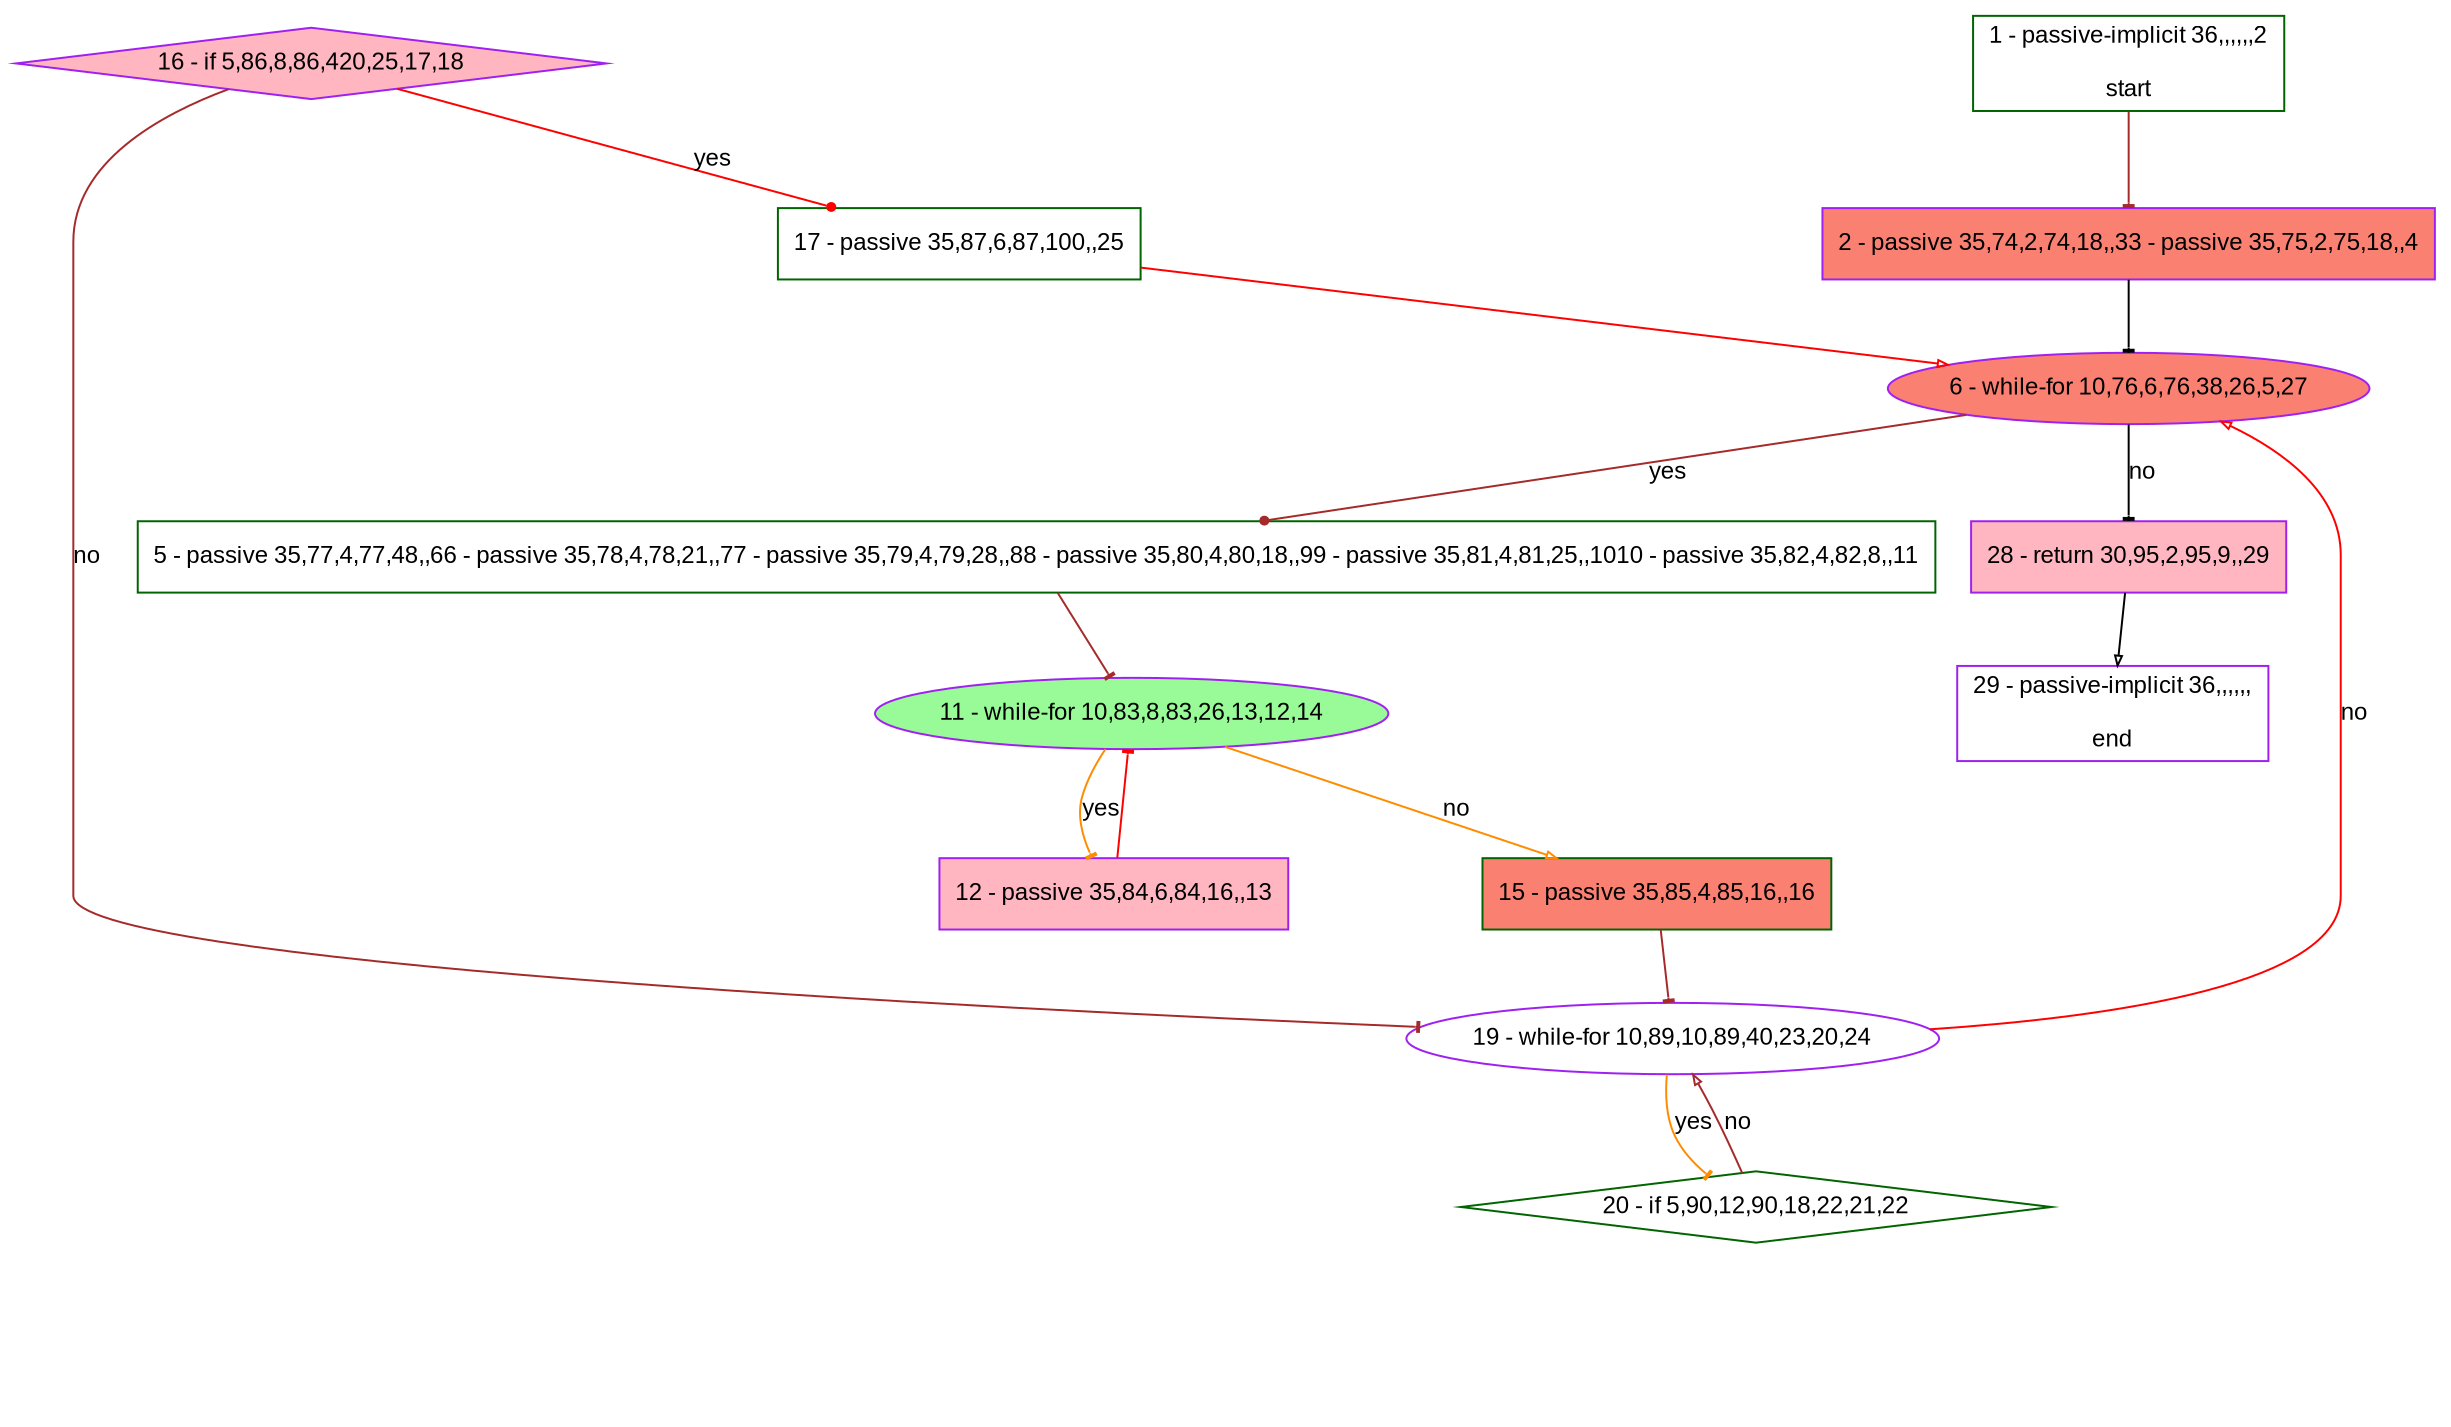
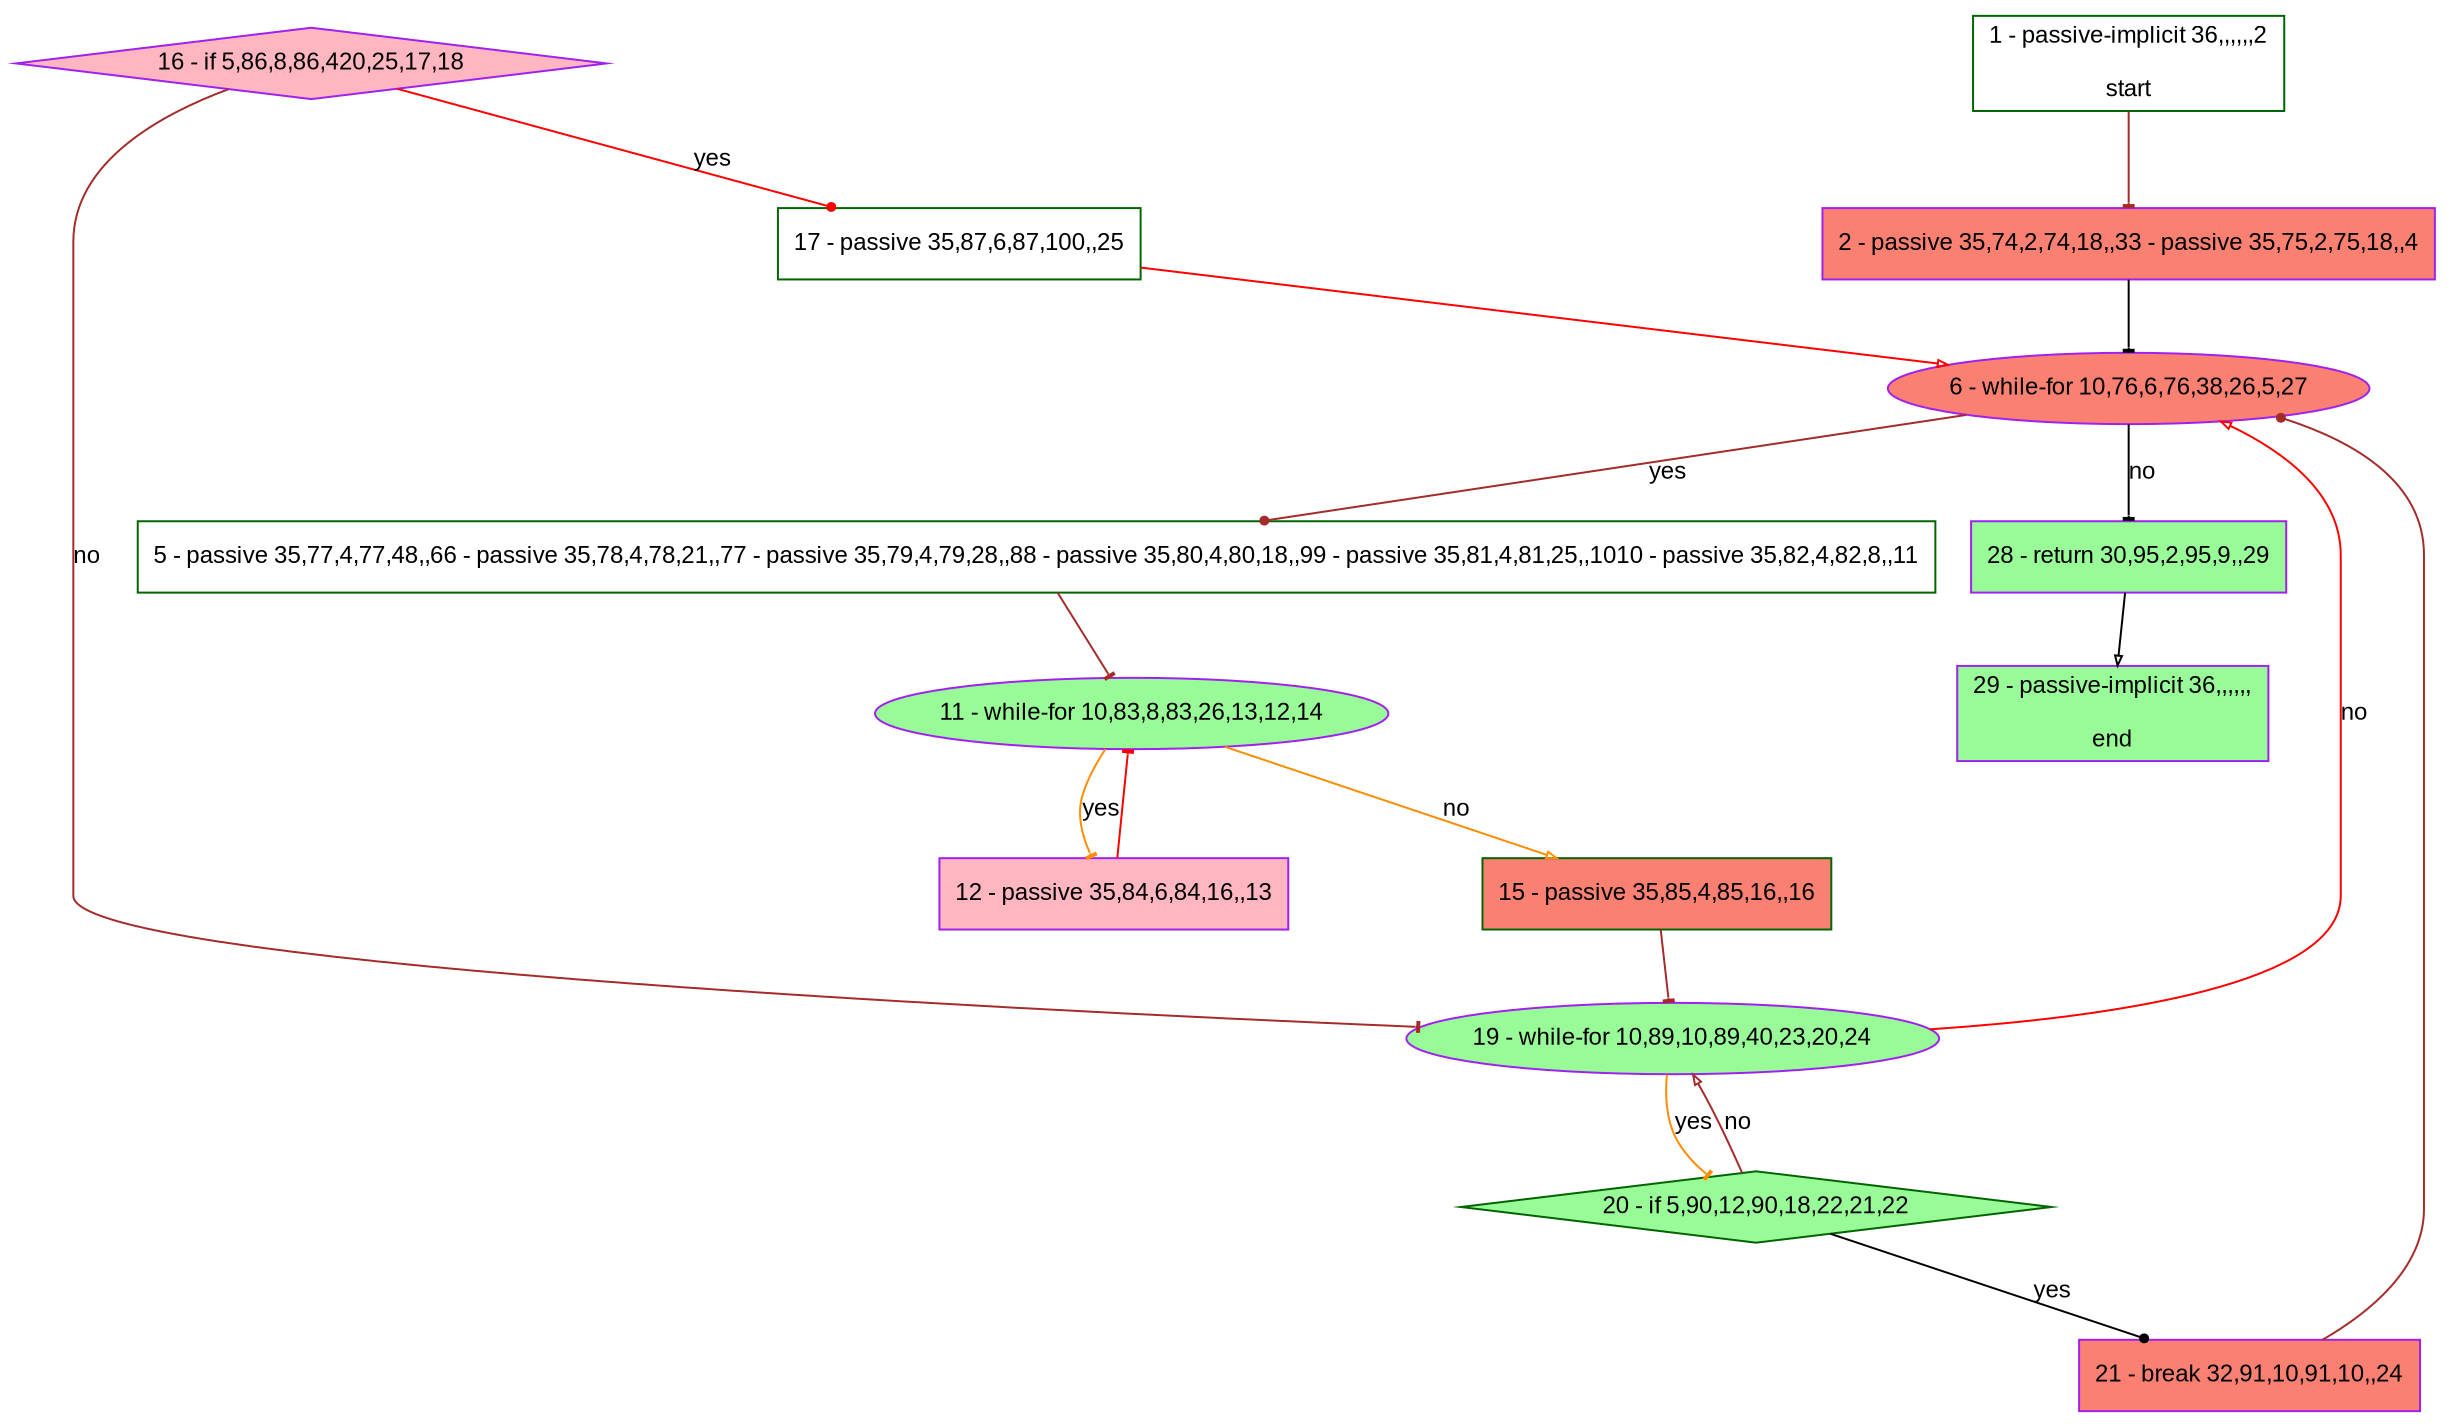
(2129, 557) -> (2129, 557)
(2113, 714) -> (2113, 714)
(1673, 1039) -> (1673, 1039)
(1756, 1207) -> (1756, 1207)
none -> (2250, 1375)
